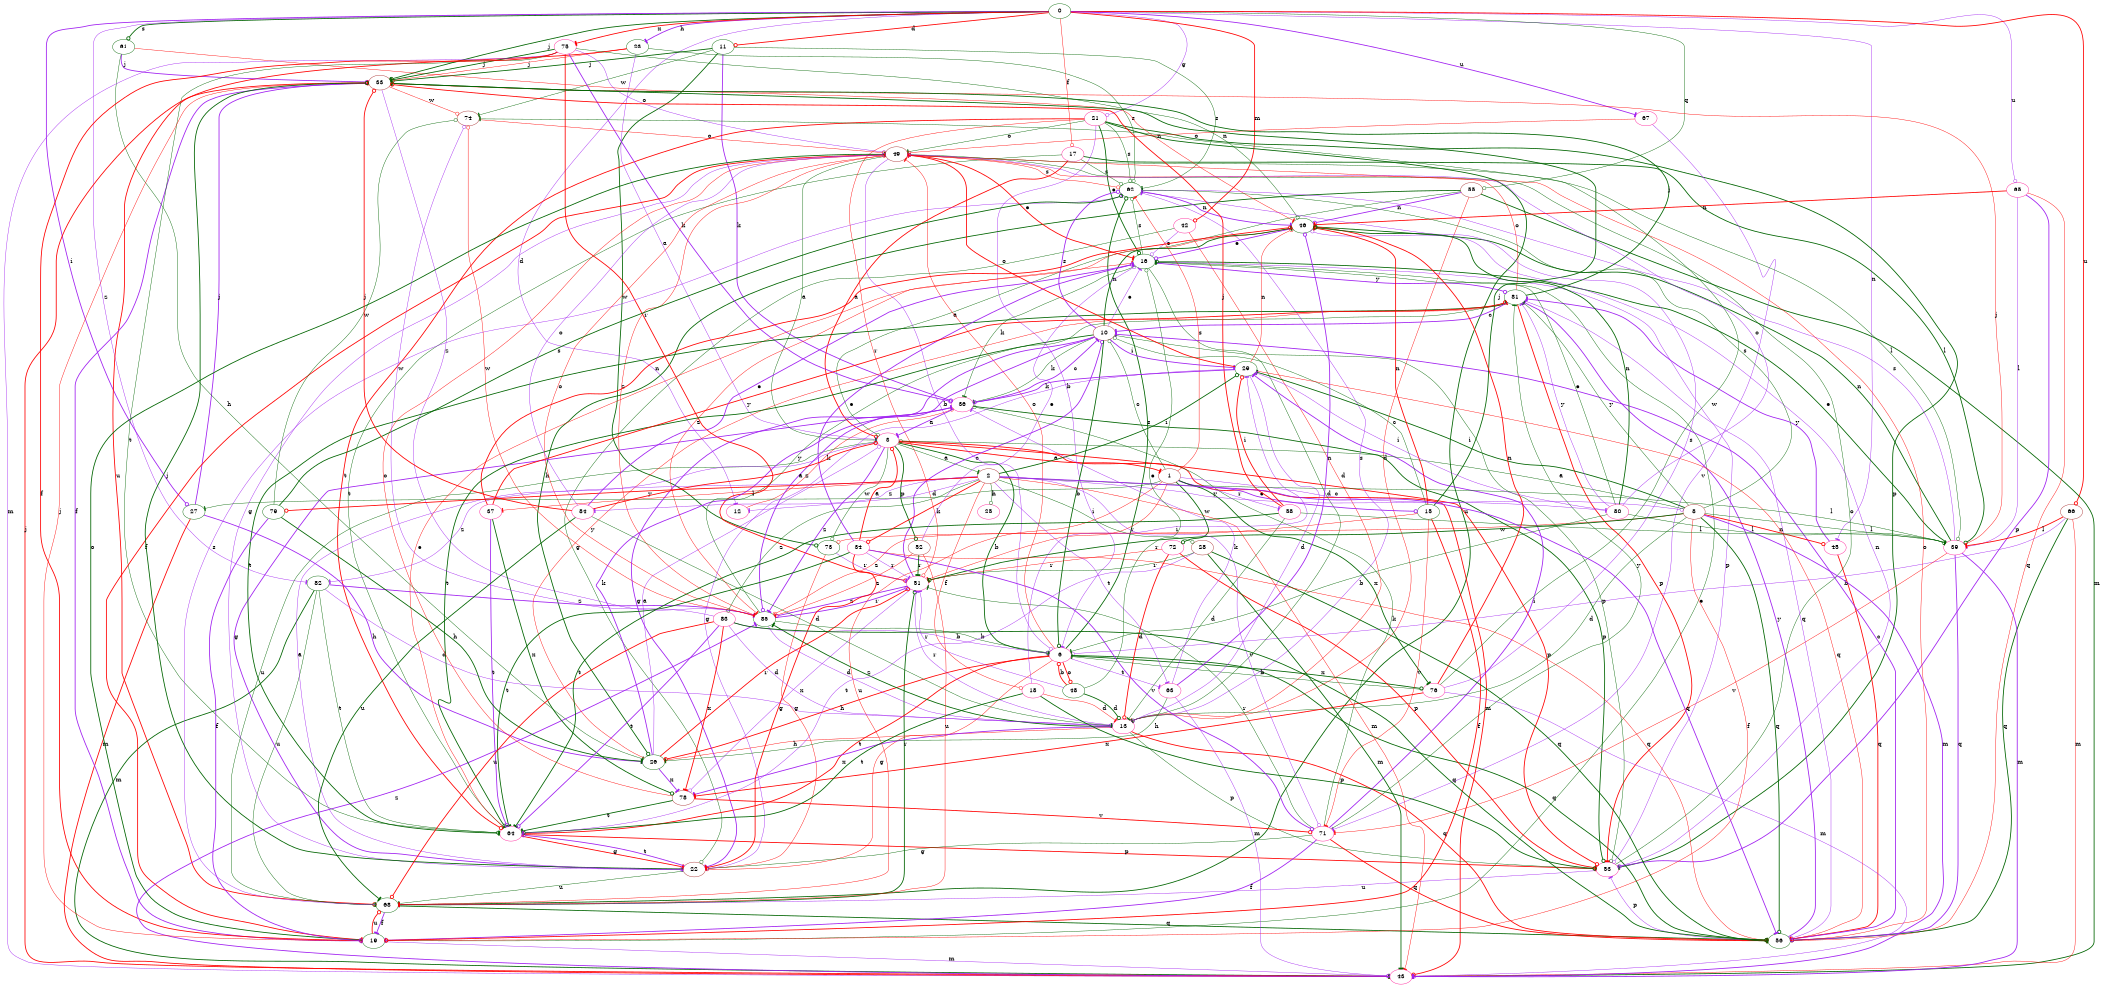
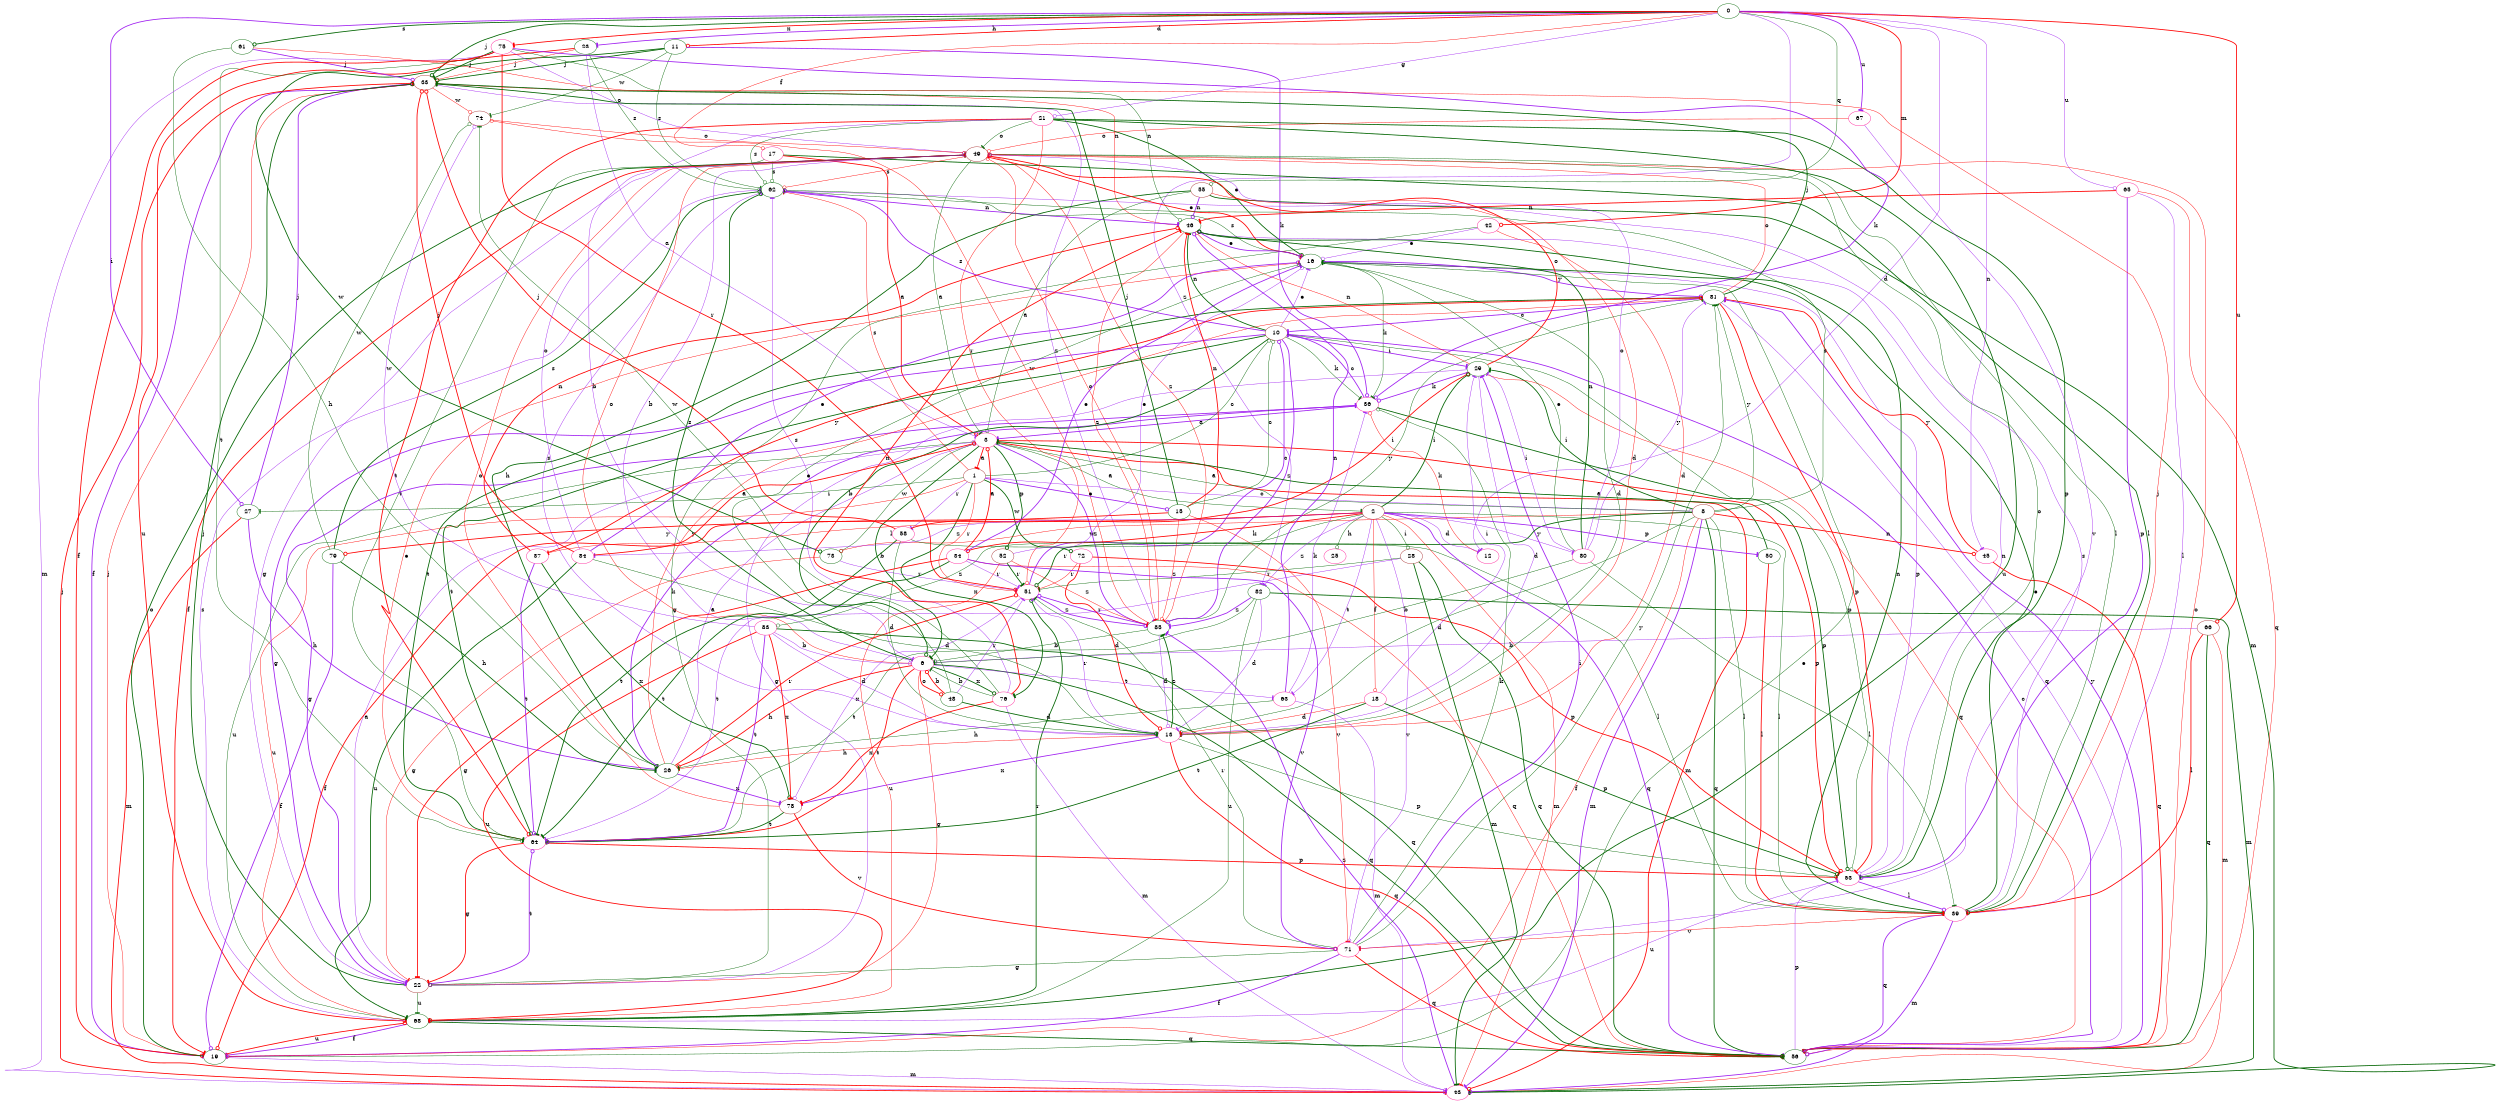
(1716, 388) -> (1874, 408)
none -> (1769, 556)
none -> (1900, 896)
